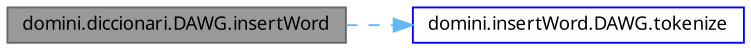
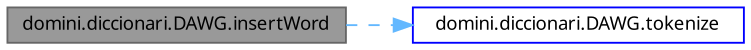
(578, 25) -> (578, 25)
